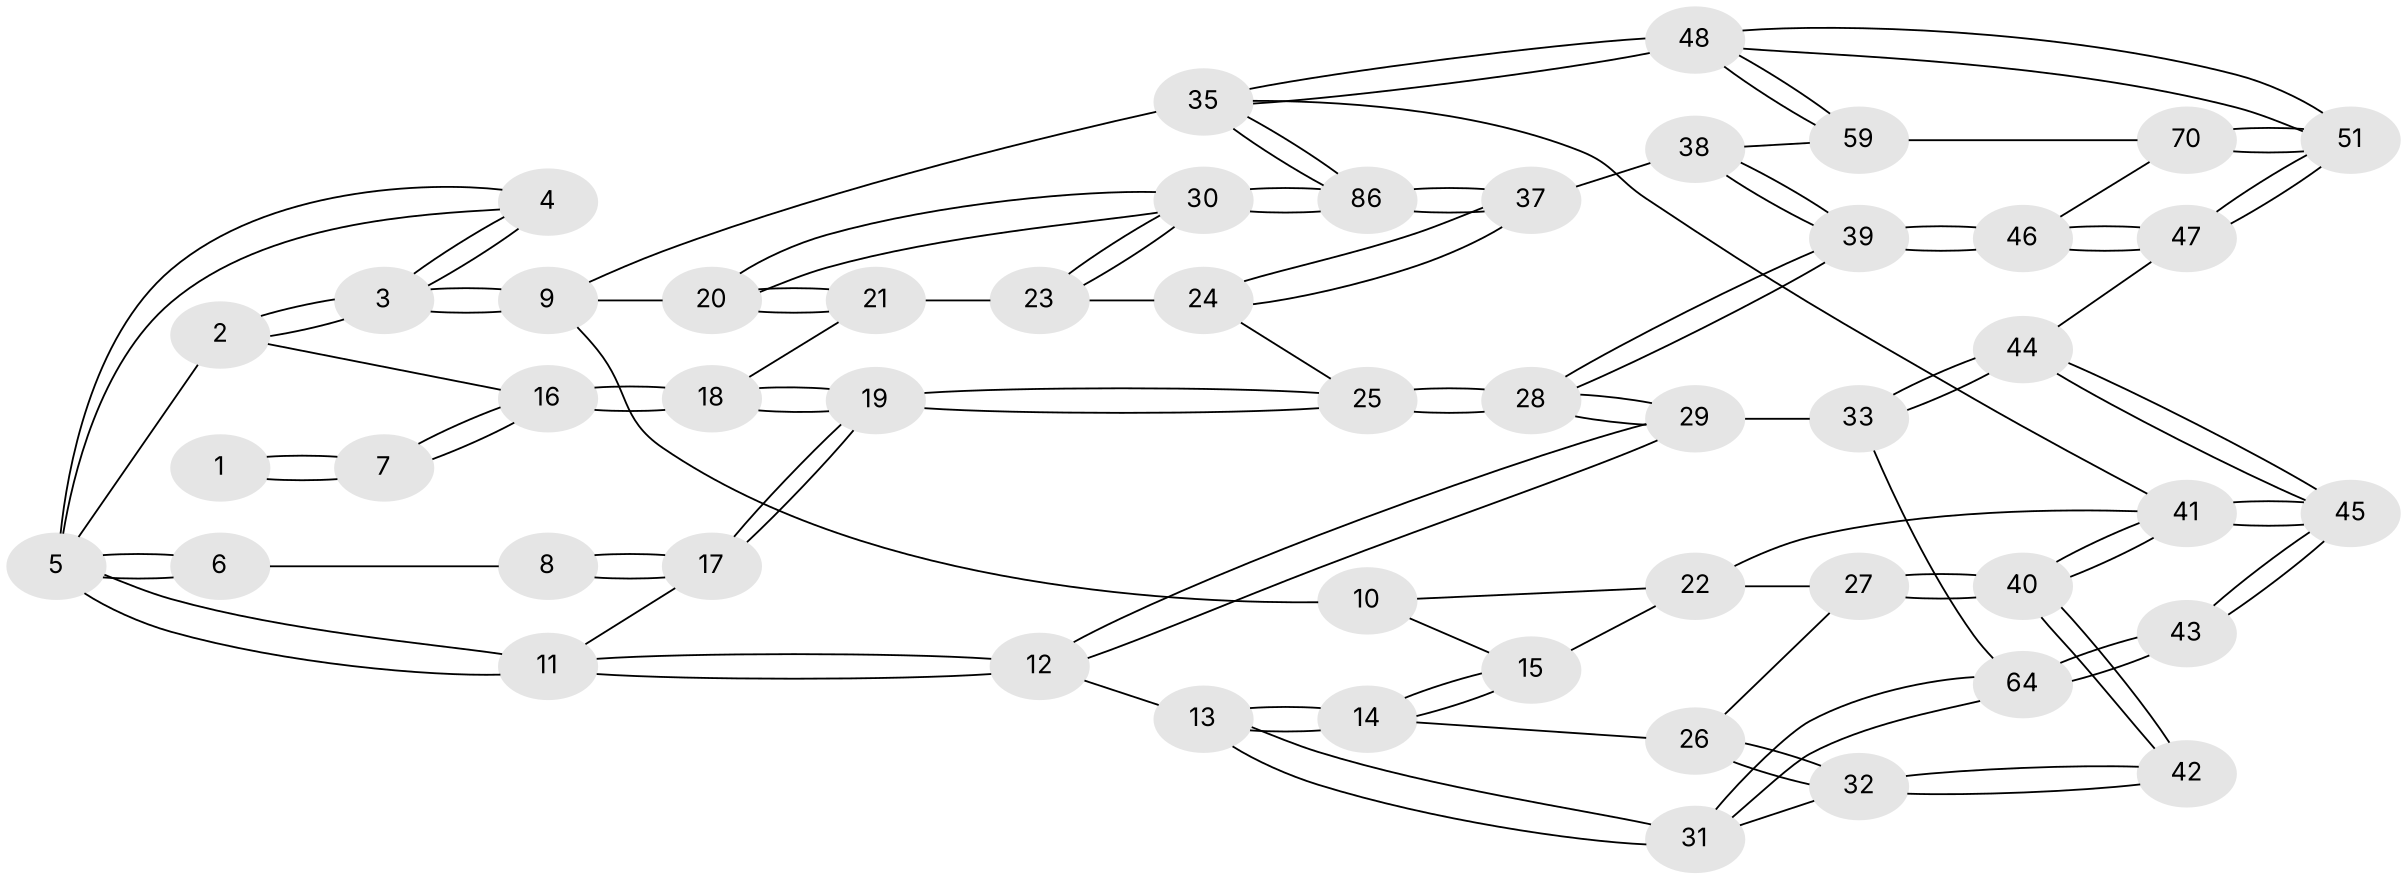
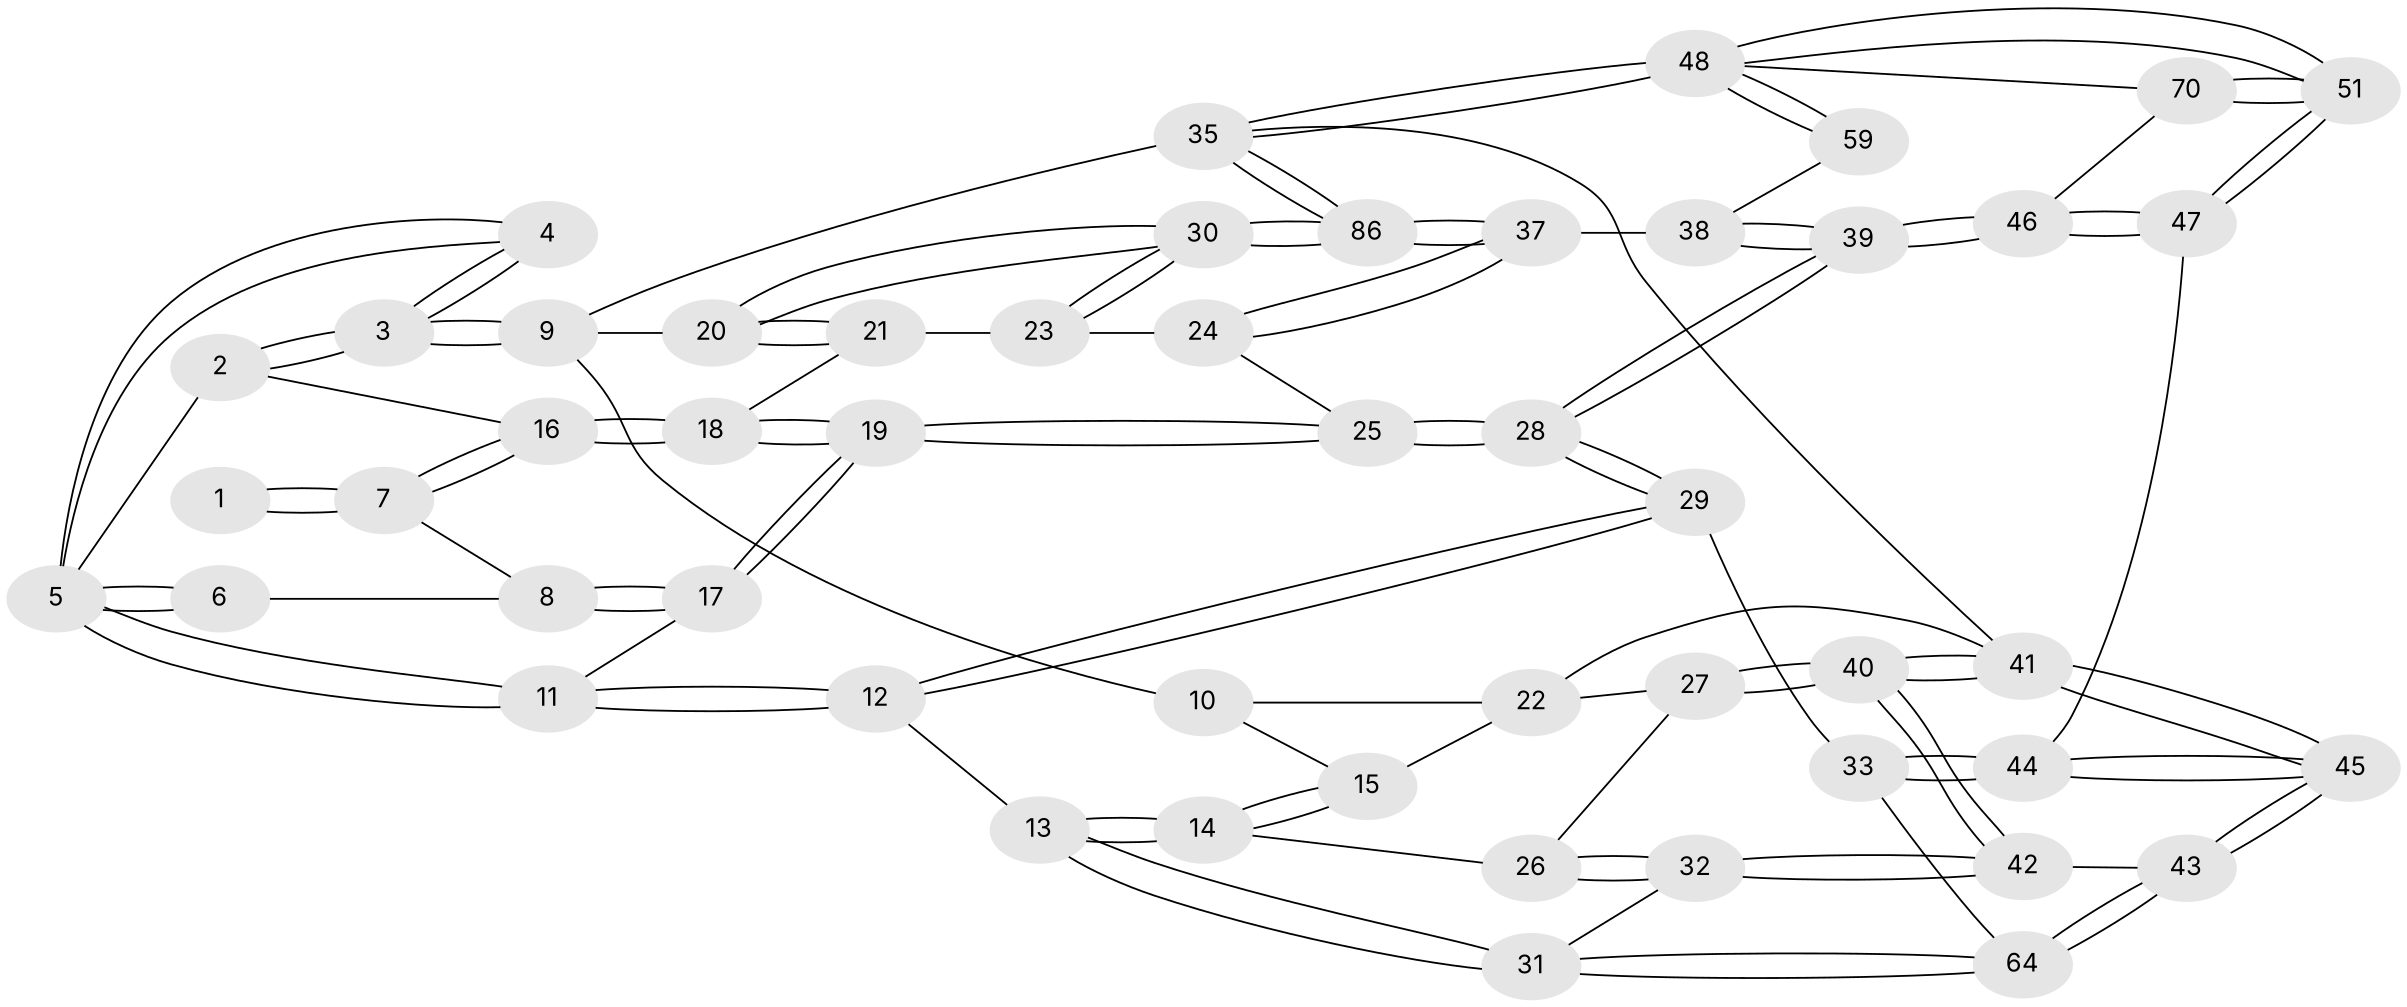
(2023, 140) -> (1941, 77)
none -> (466, 550)
none -> (2105, 867)
